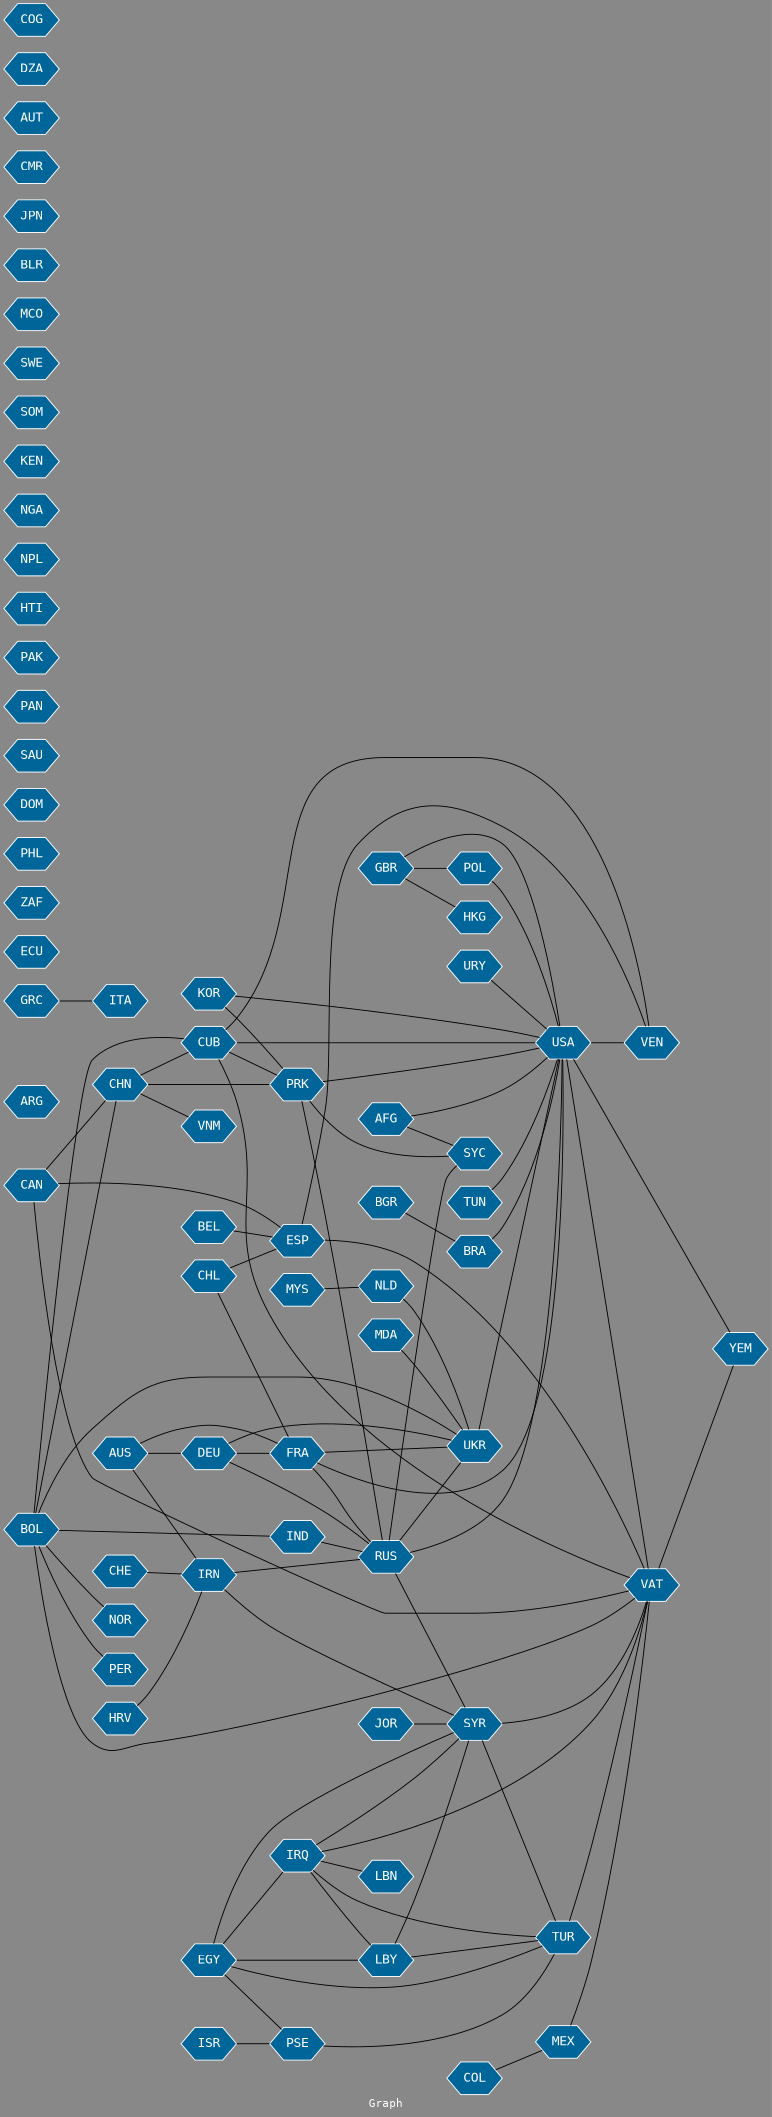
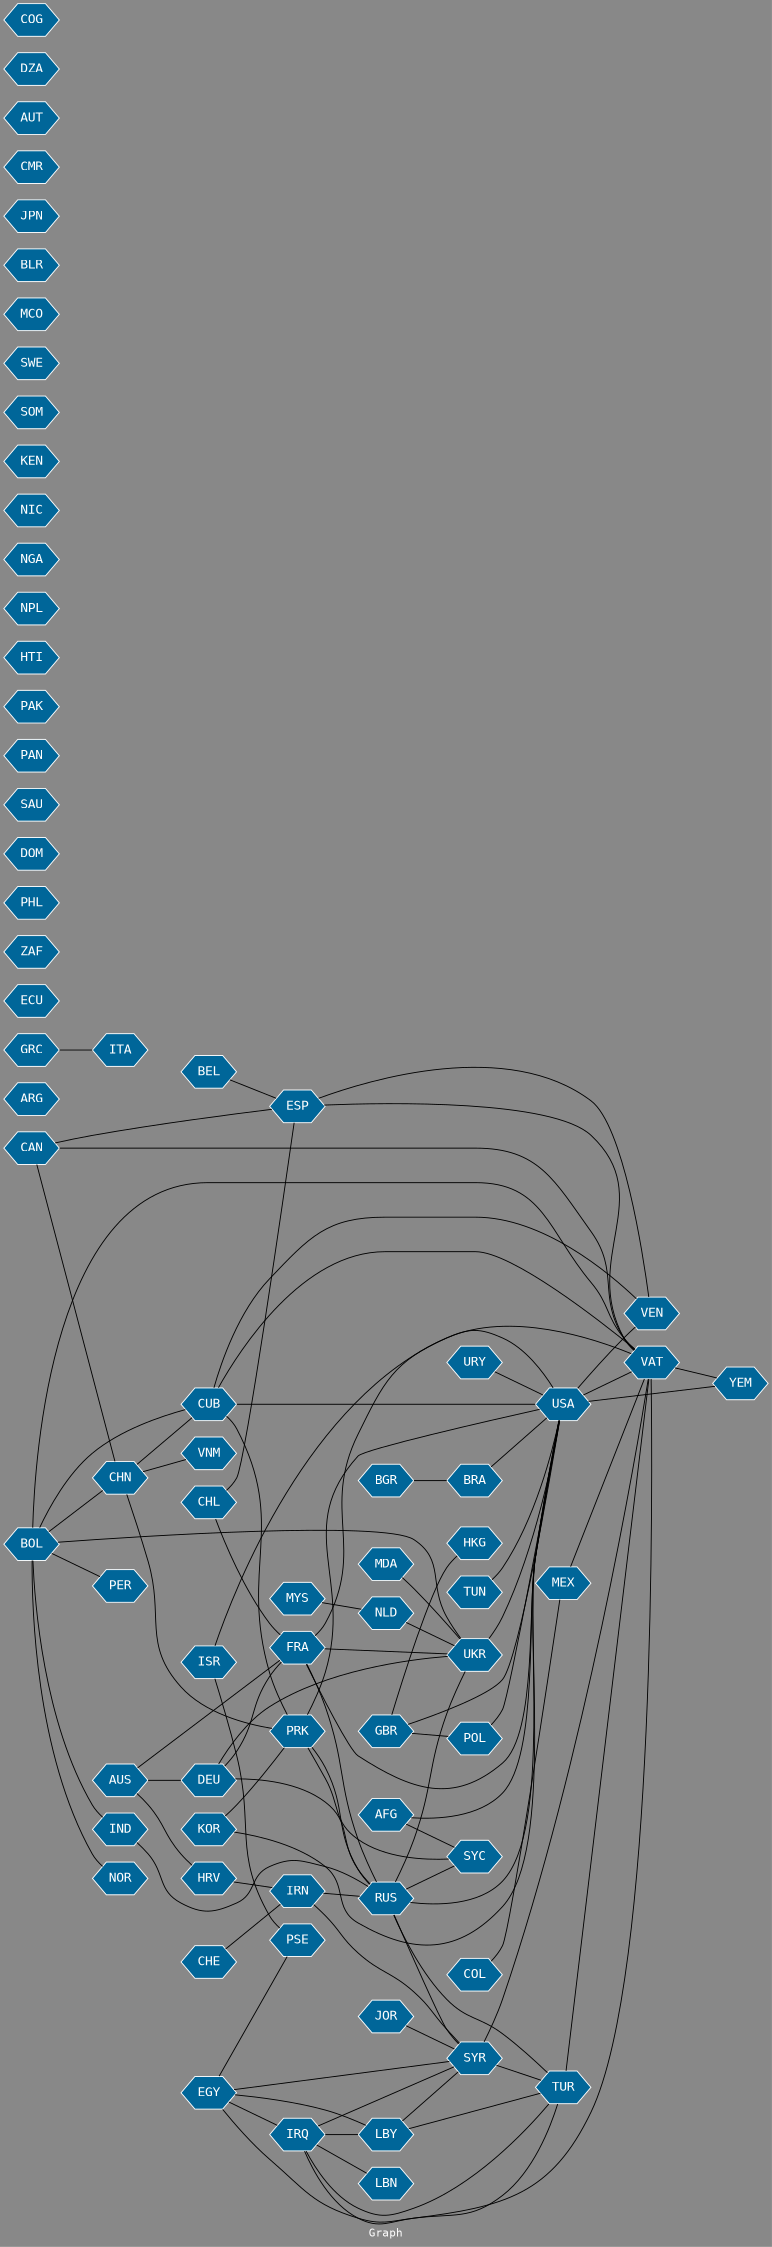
none -> (32, 510)
none -> (378, 1396)
none -> (342, 1418)
(157, 1503) -> (164, 1829)
(455, 2034) -> (456, 2008)
